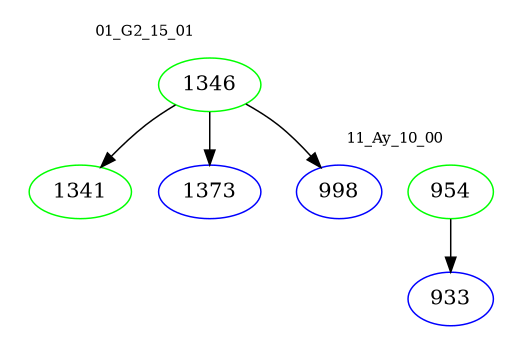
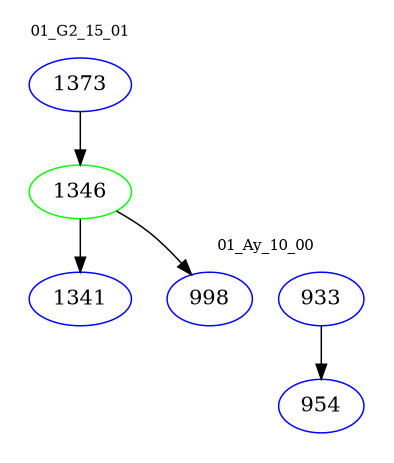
(210, 131) -> (80, 131)
(395, 139) -> (266, 246)
(80, 192) -> (80, 299)
(451, 192) -> (321, 406)
(451, 238) -> (321, 345)
